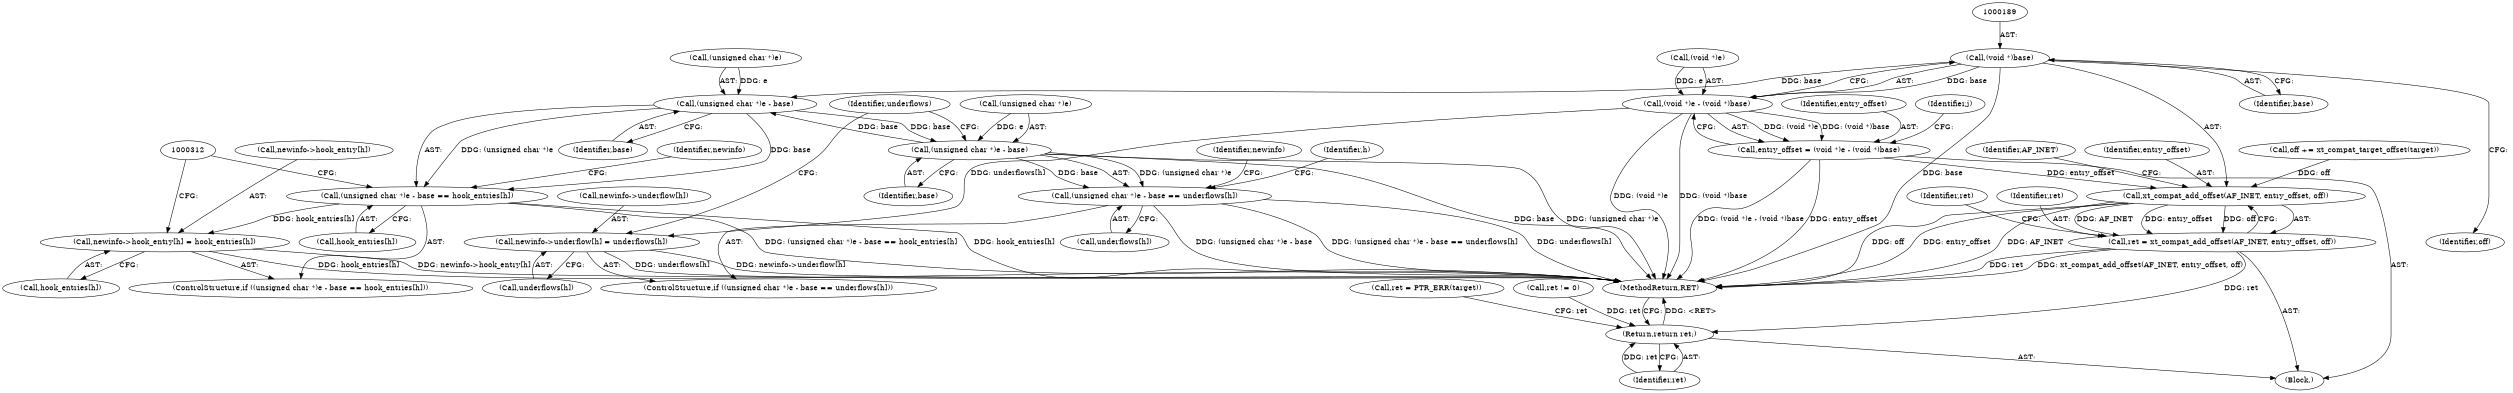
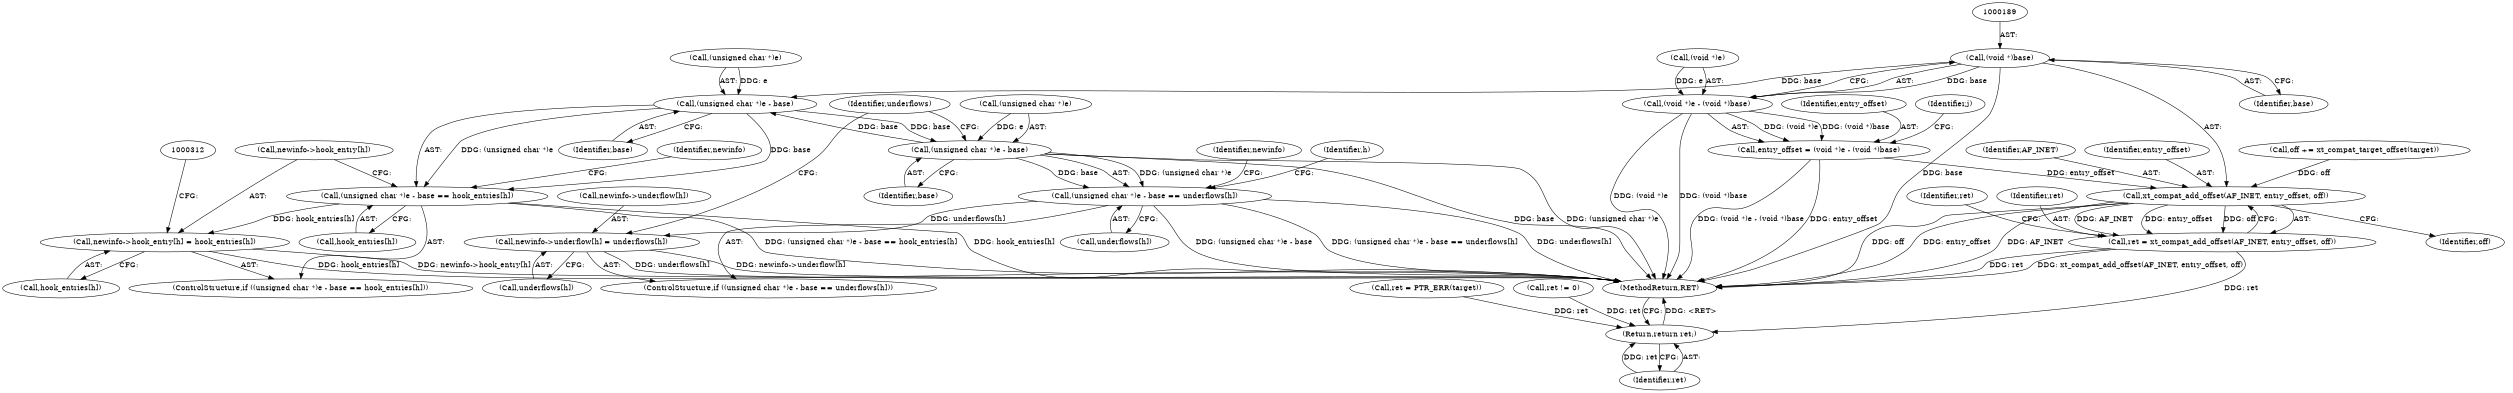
(2334, 78) -> (2350, 220)
(1707, 138) -> none
(1137, 148) -> (855, 231)
(289, 171) -> (363, 172)
(2153, 173) -> (2153, 173)
(1571, 311) -> (1571, 311)
(2299, 380) -> none
